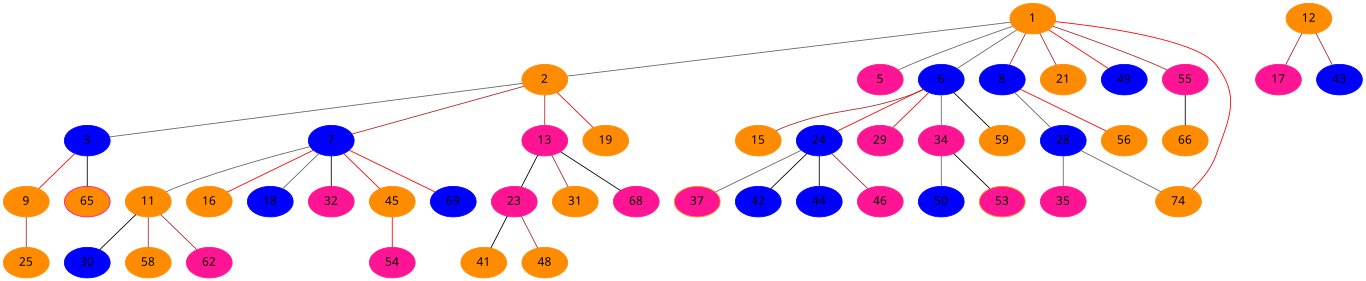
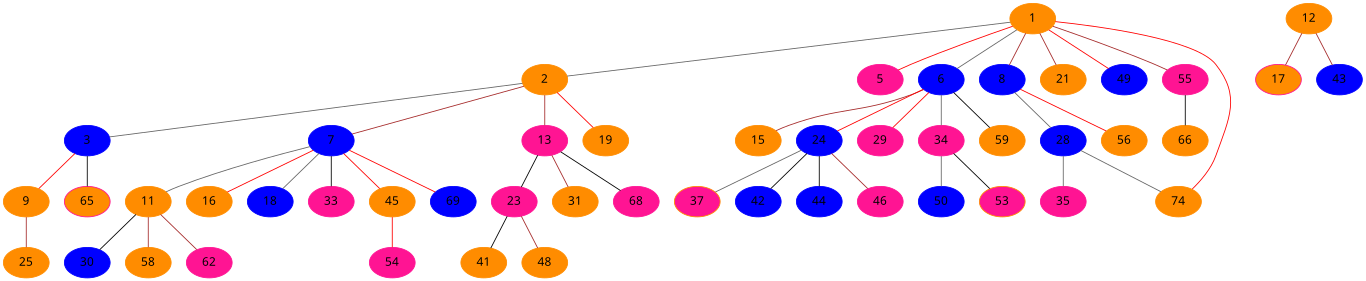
(955, 47) -> (955, 47)
(1278, 80) -> (1278, 80)
(331, 202) -> (331, 202)
